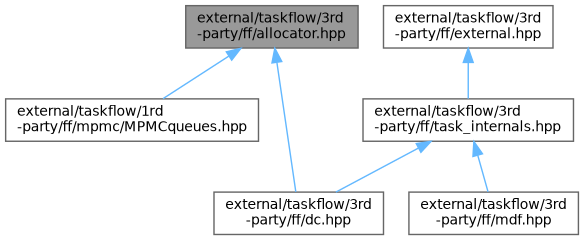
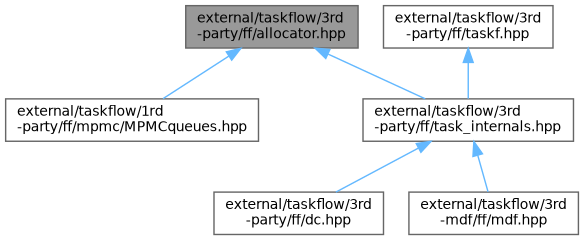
(468, 27) -> (468, 27)
(286, 127) -> (377, 77)
(494, 213) -> (494, 213)
